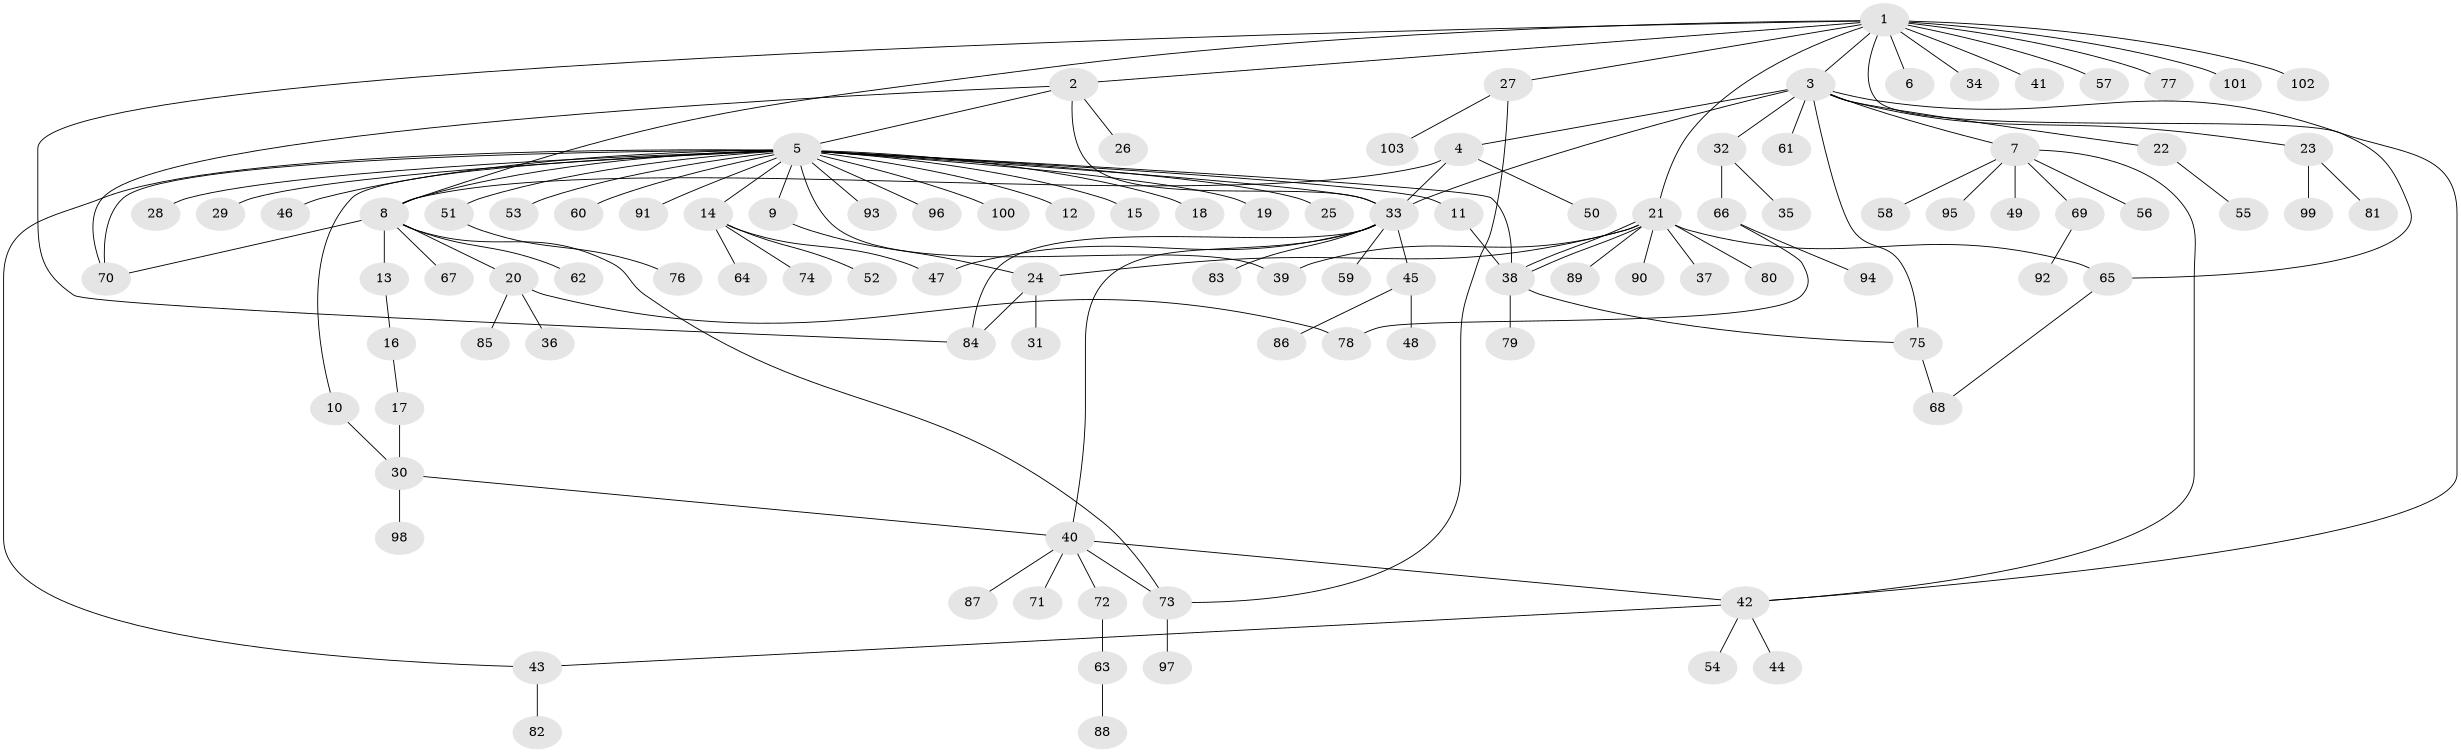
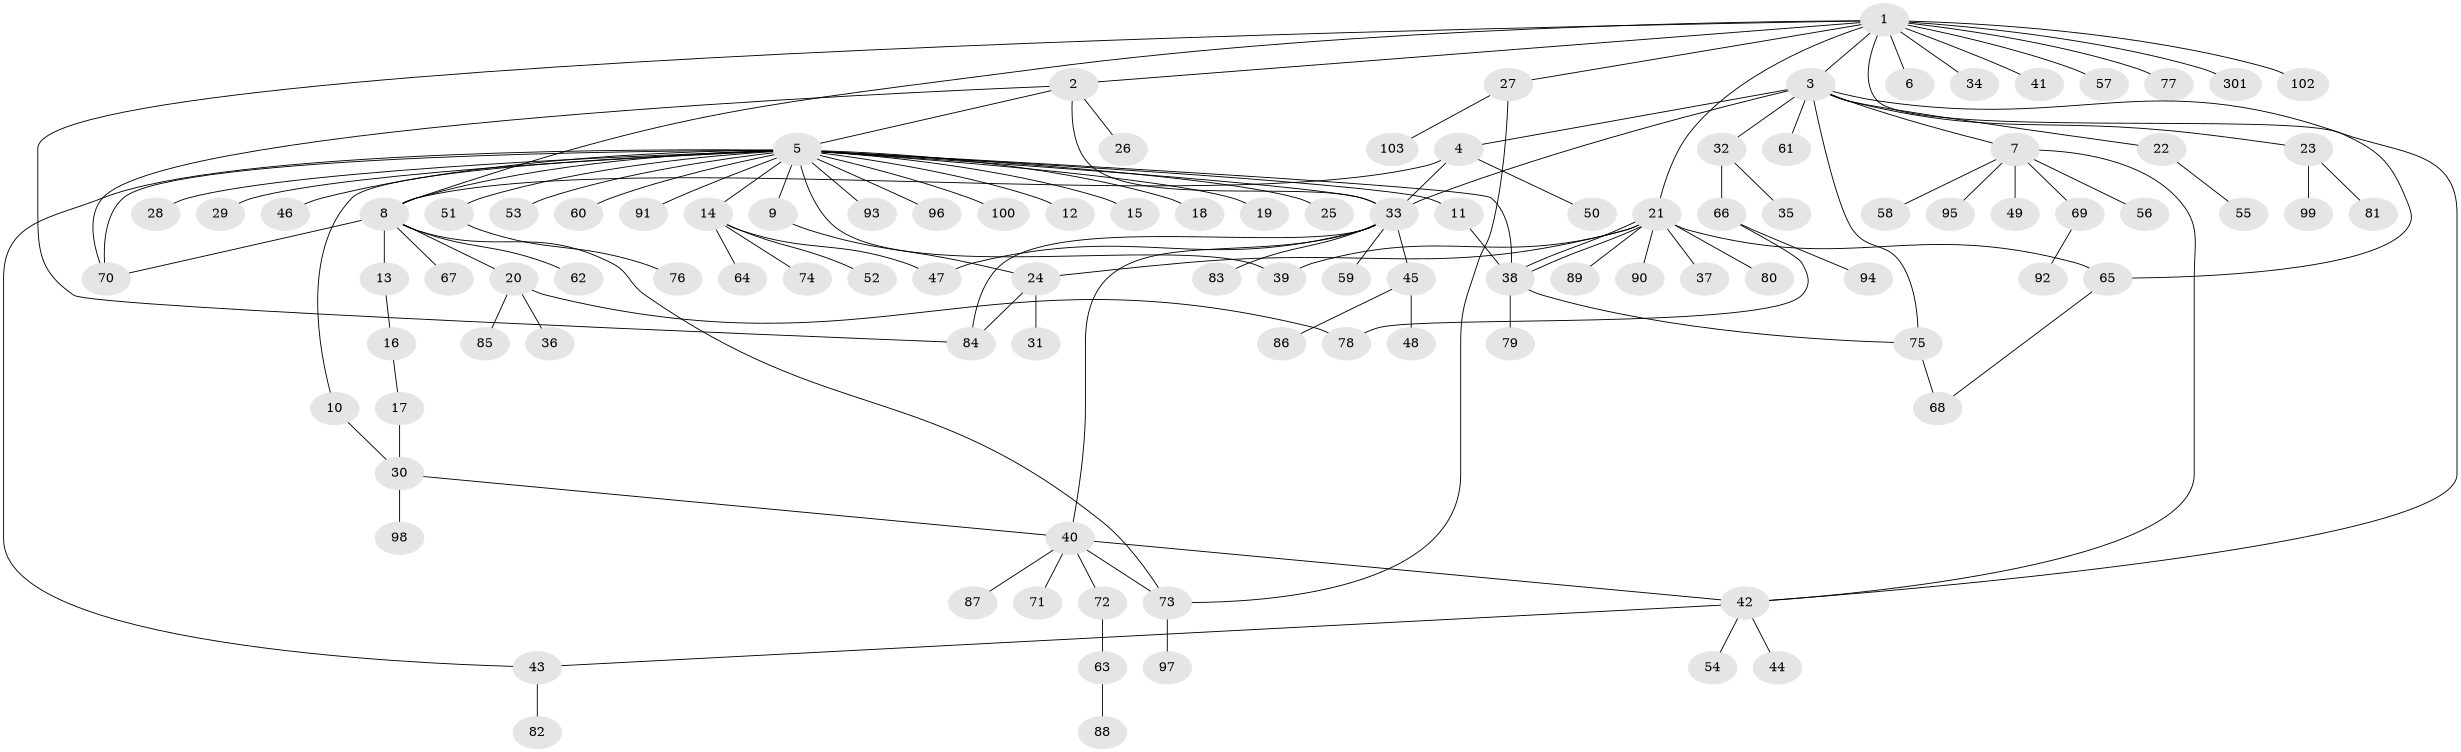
(2236, 85) -> (2236, 85)
